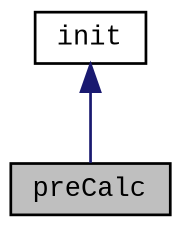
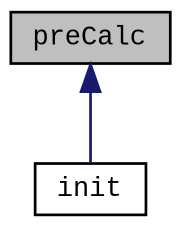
(91, 128) -> (91, 128)
